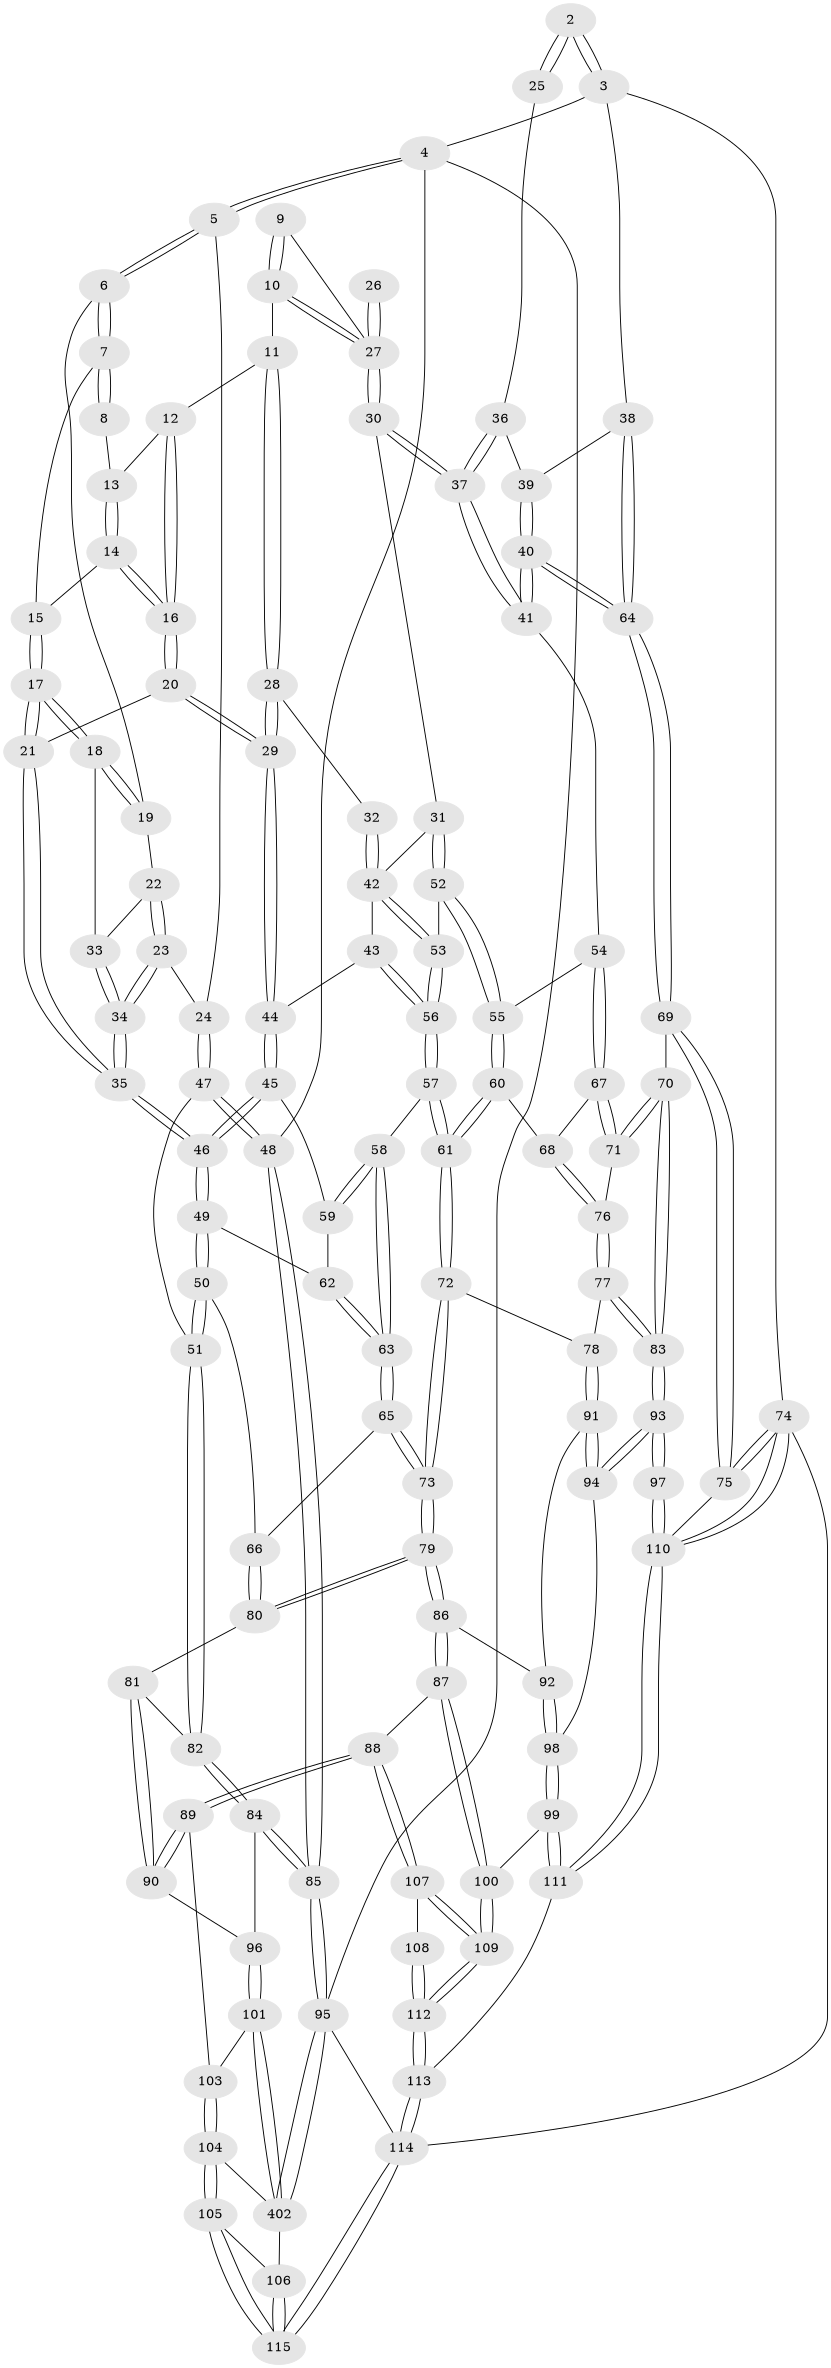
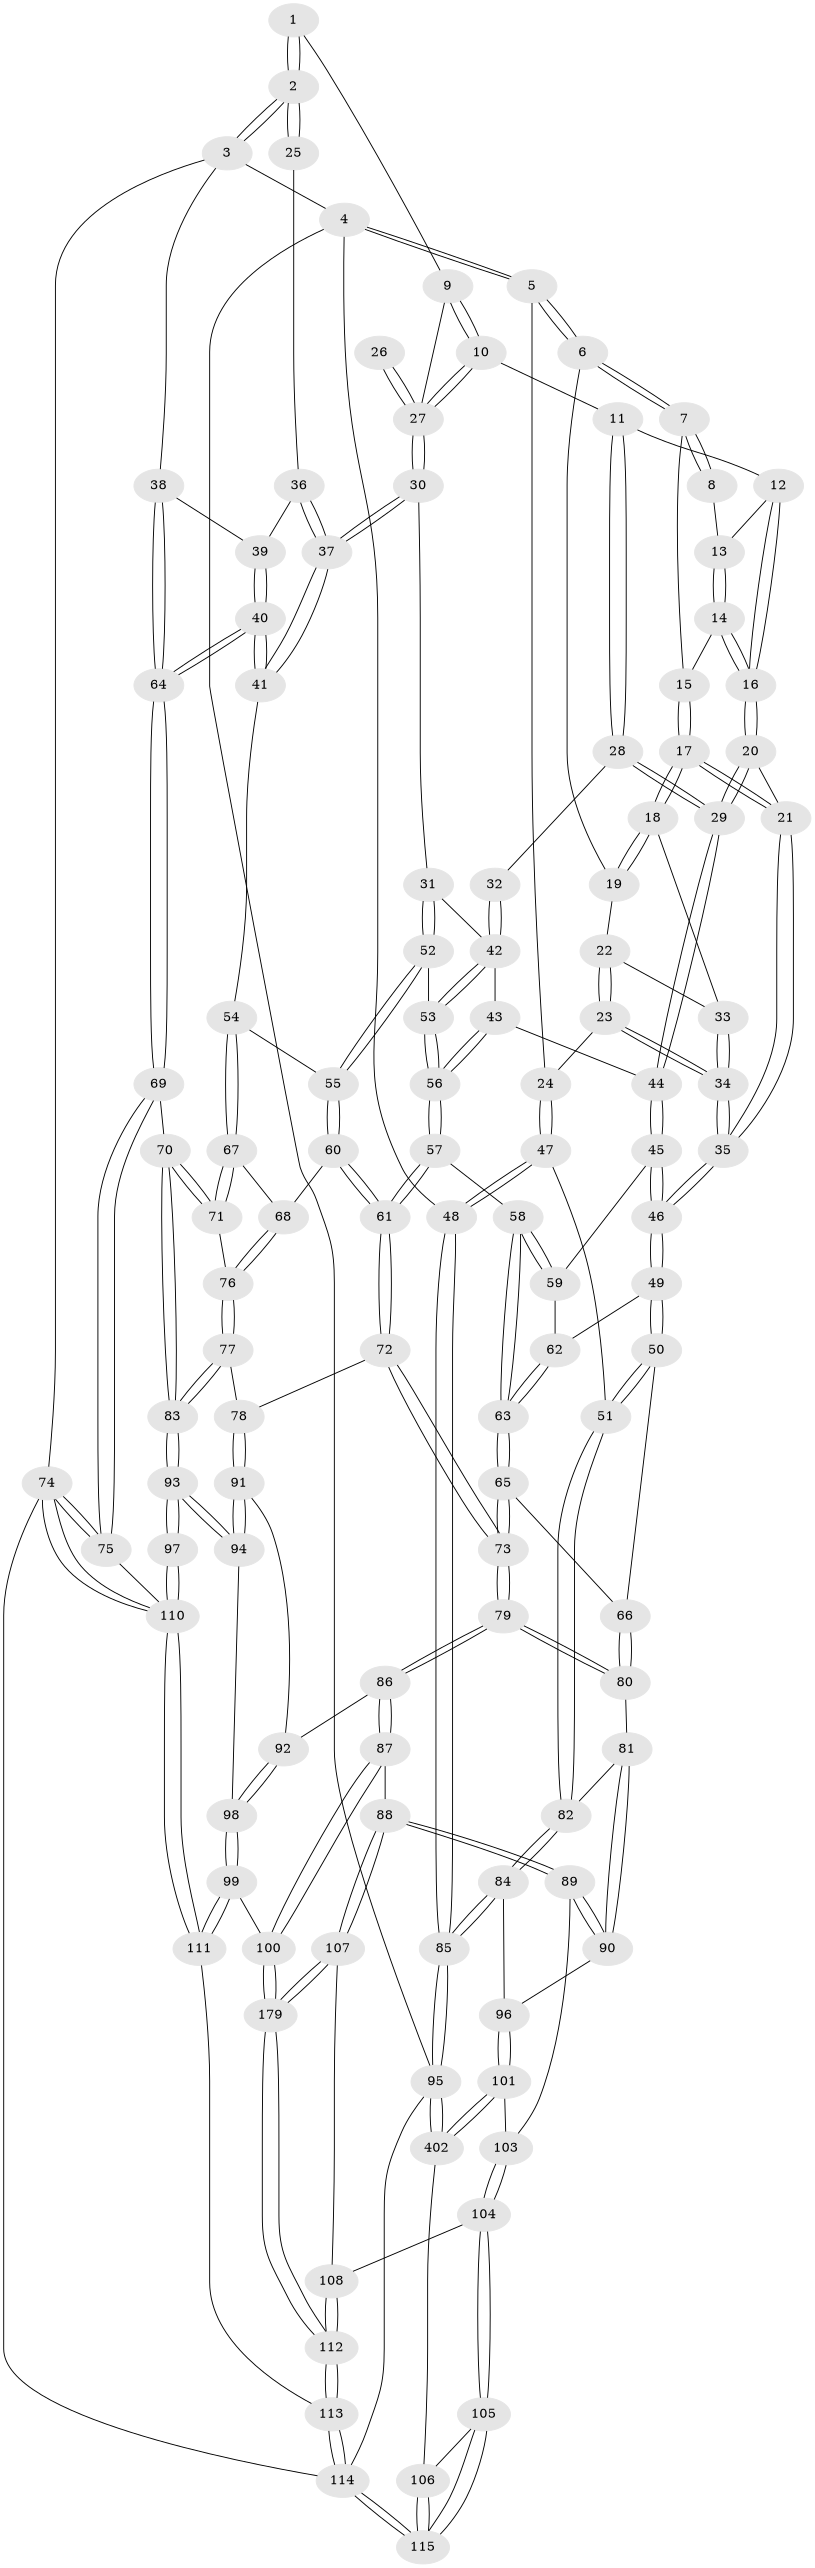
none -> (294, 20)
(487, 1949) -> (271, 2015)
(245, 2182) -> (408, 2248)
